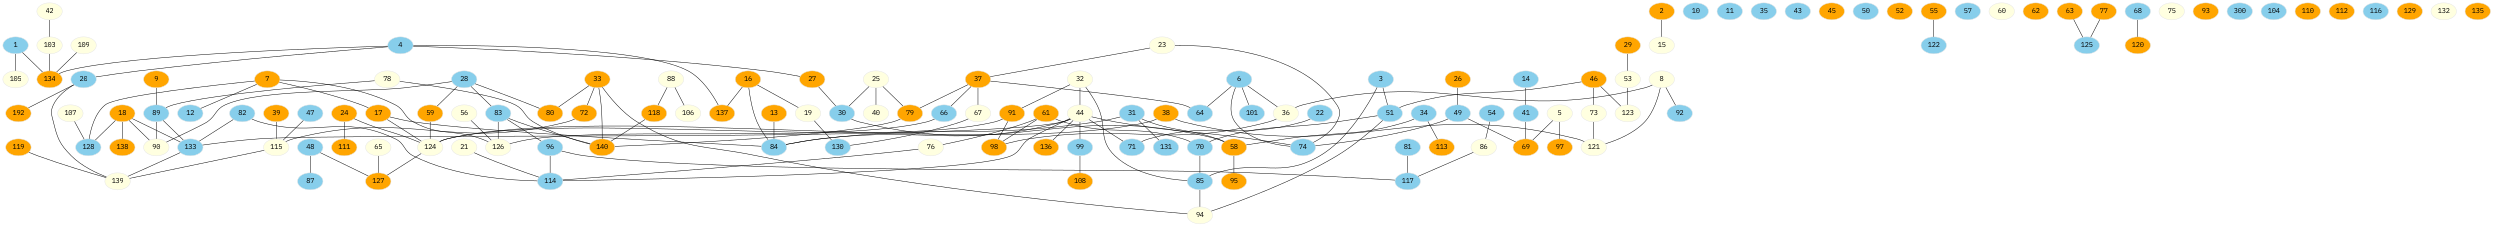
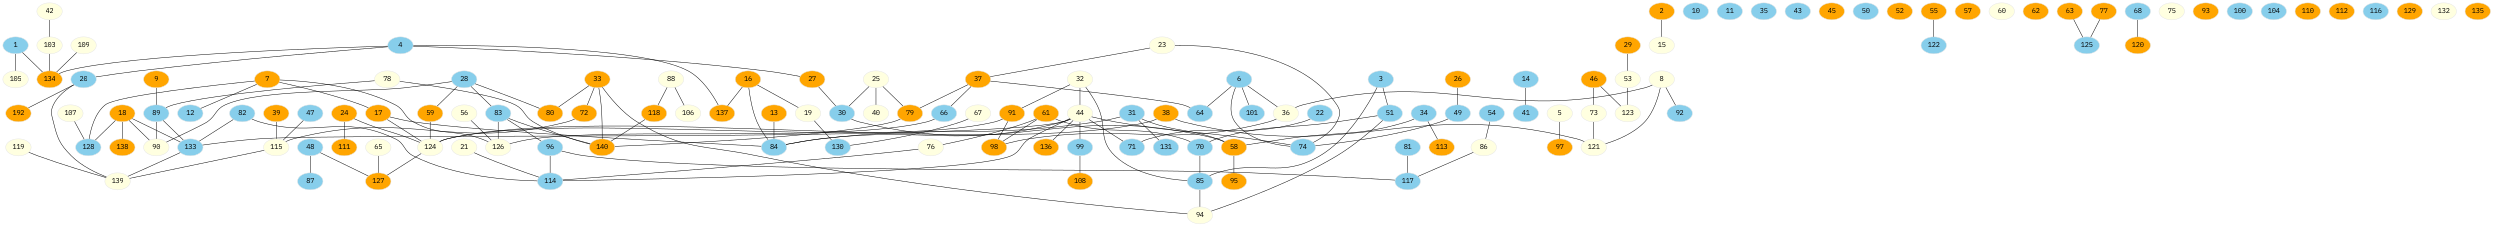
(1968, 11) -> (1968, 11)
(2240, 11) -> (2240, 11)
(1490, 92) -> none
(978, 96) -> none
(18, 147) -> (18, 147)
(1526, 147) -> none
